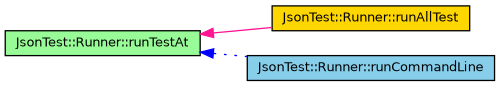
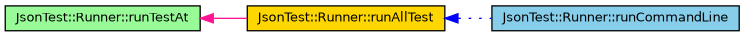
(230, 55) -> (475, 18)
